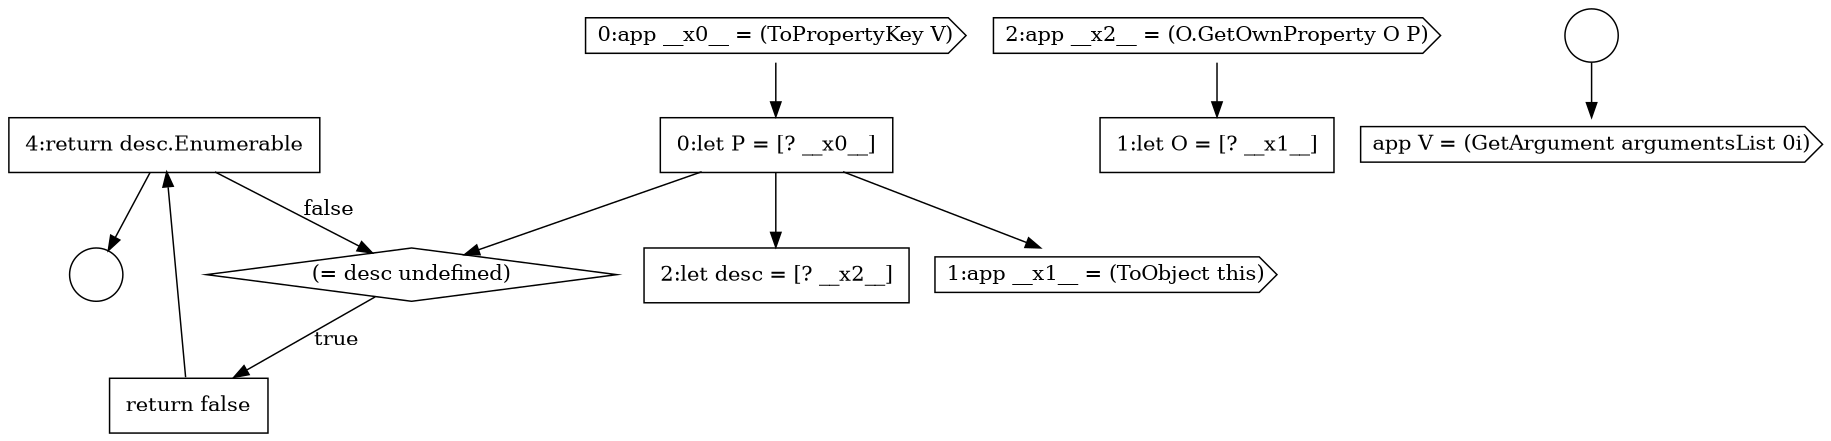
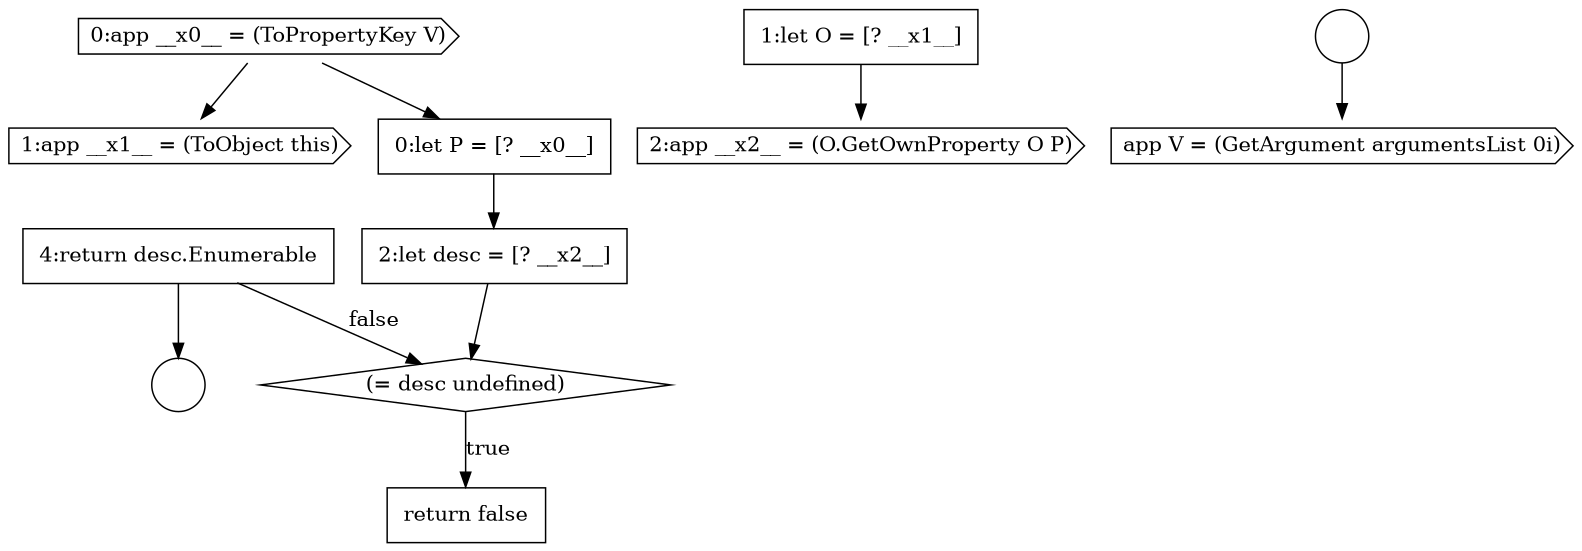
(1217, 82) -> (861, 84)
(935, 207) -> (229, 85)
(590, 211) -> (481, 314)
(177, 282) -> none
